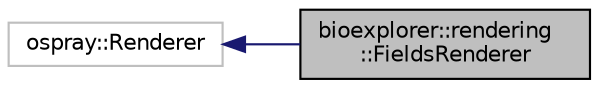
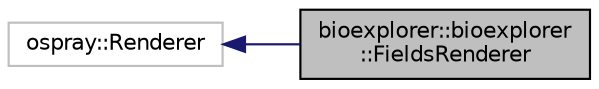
(445, 44) -> (445, 44)
